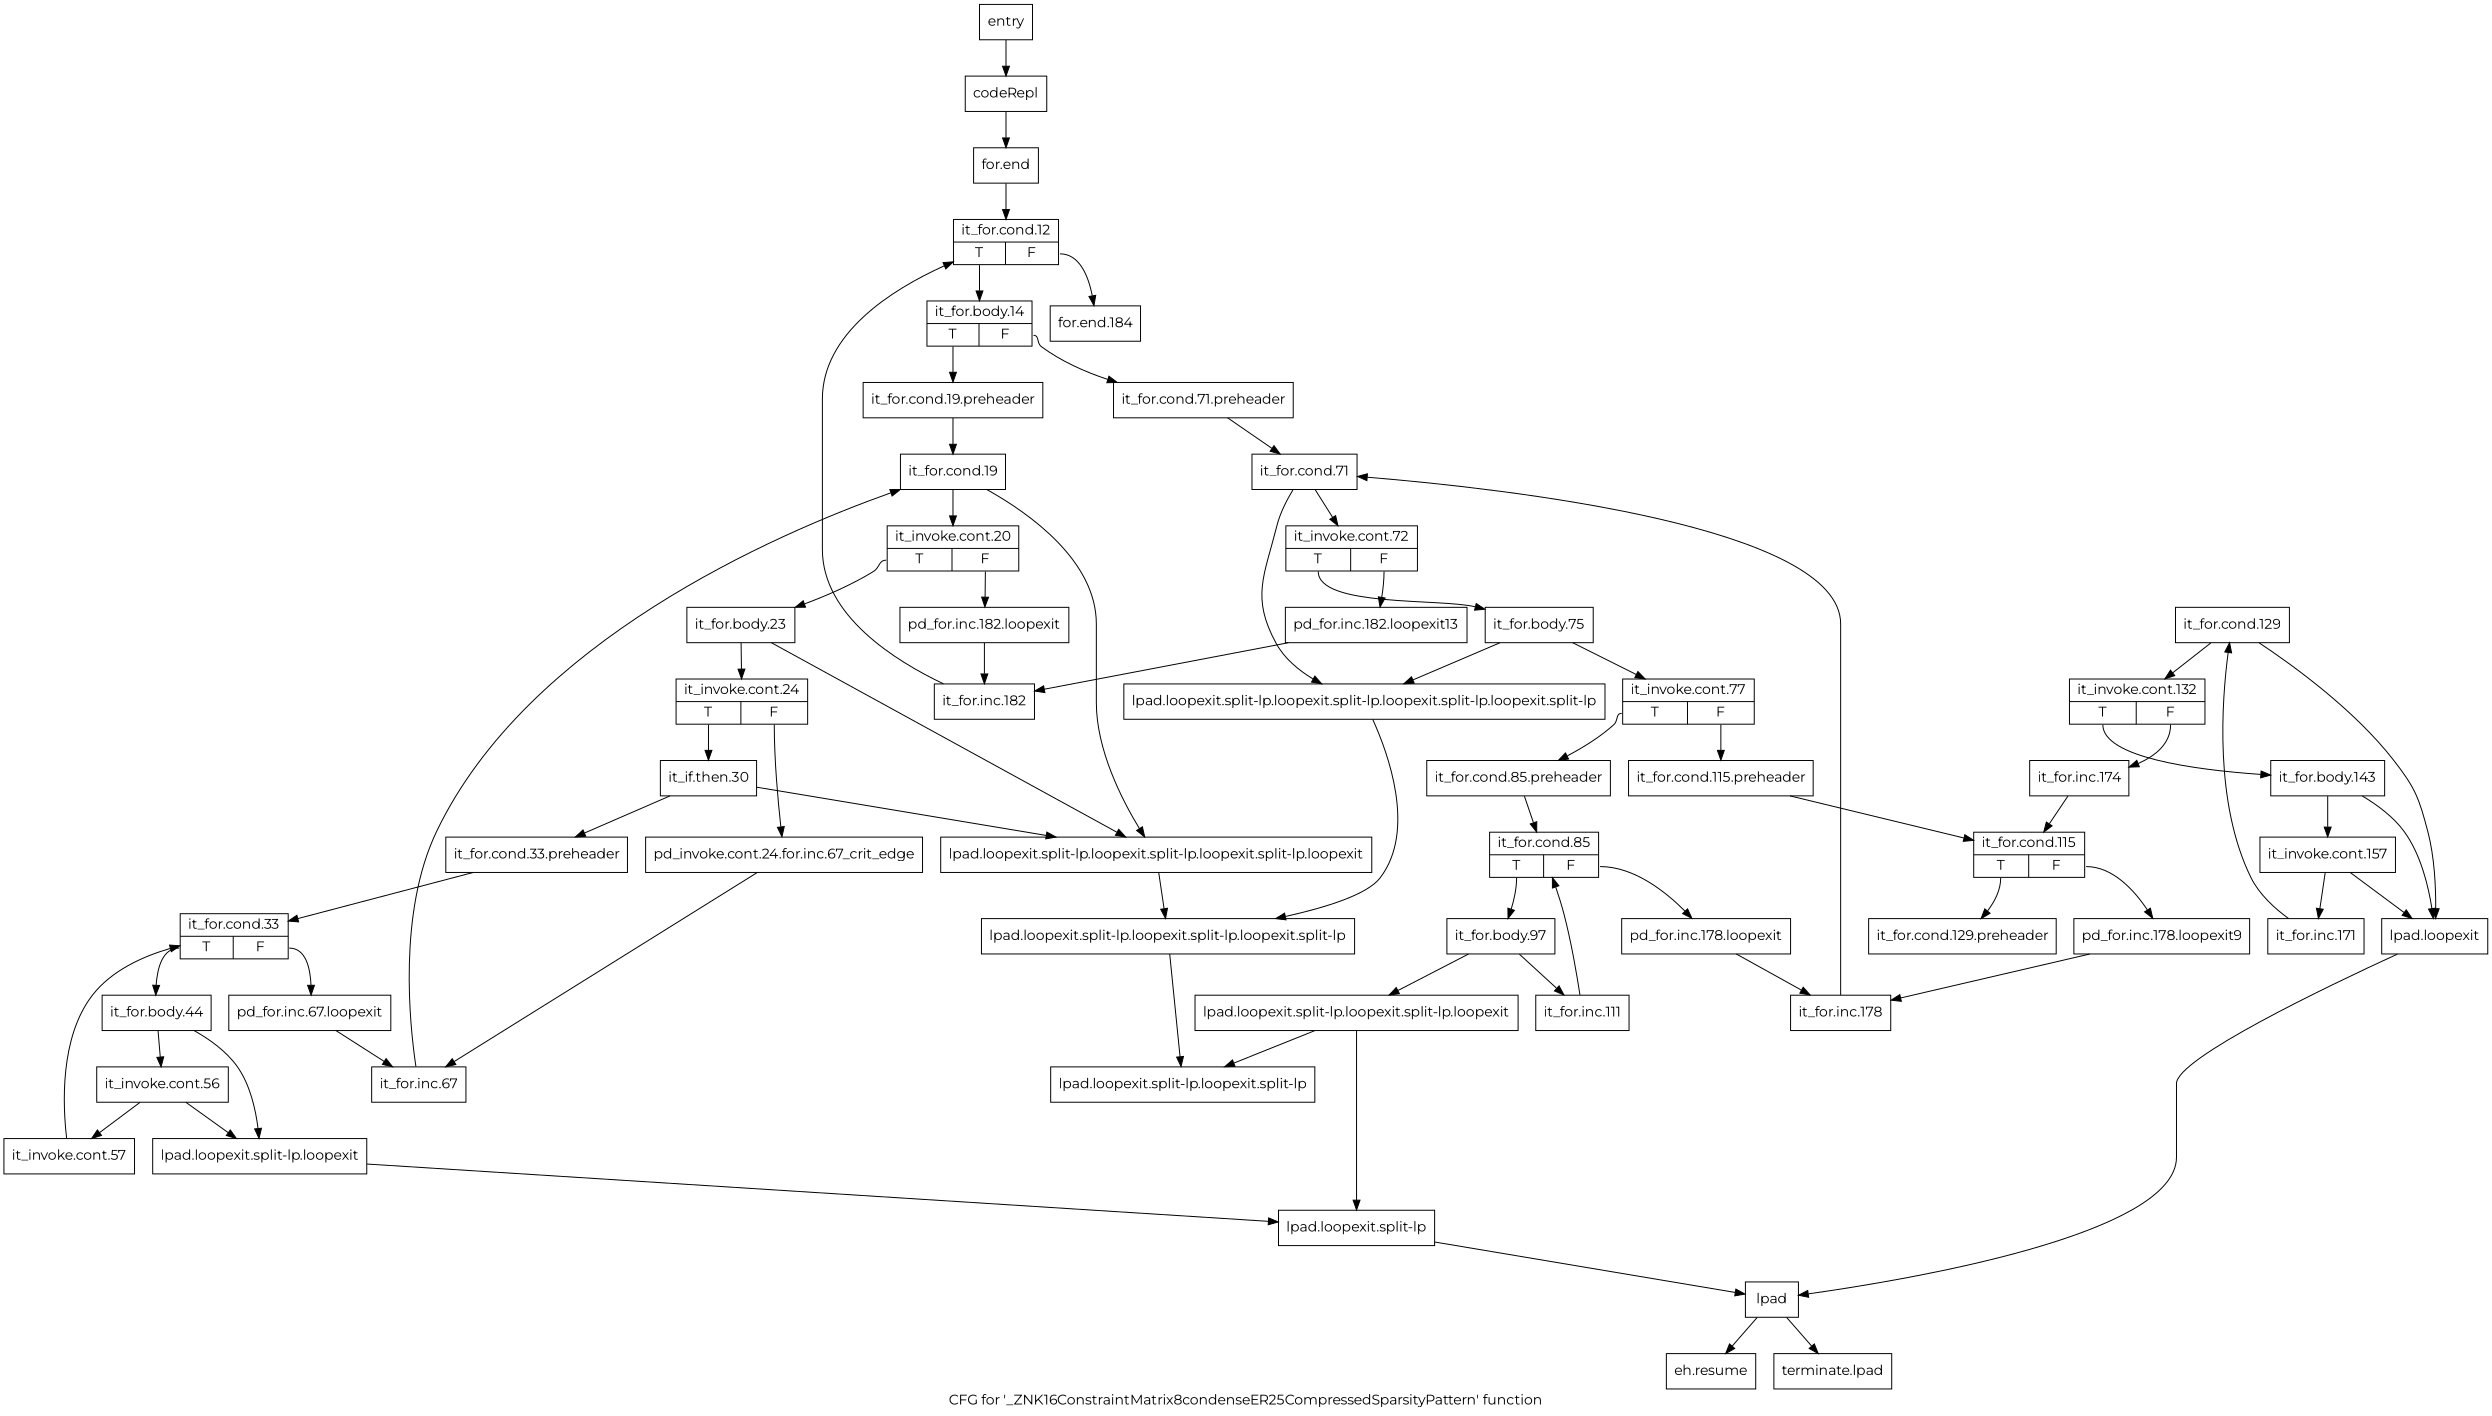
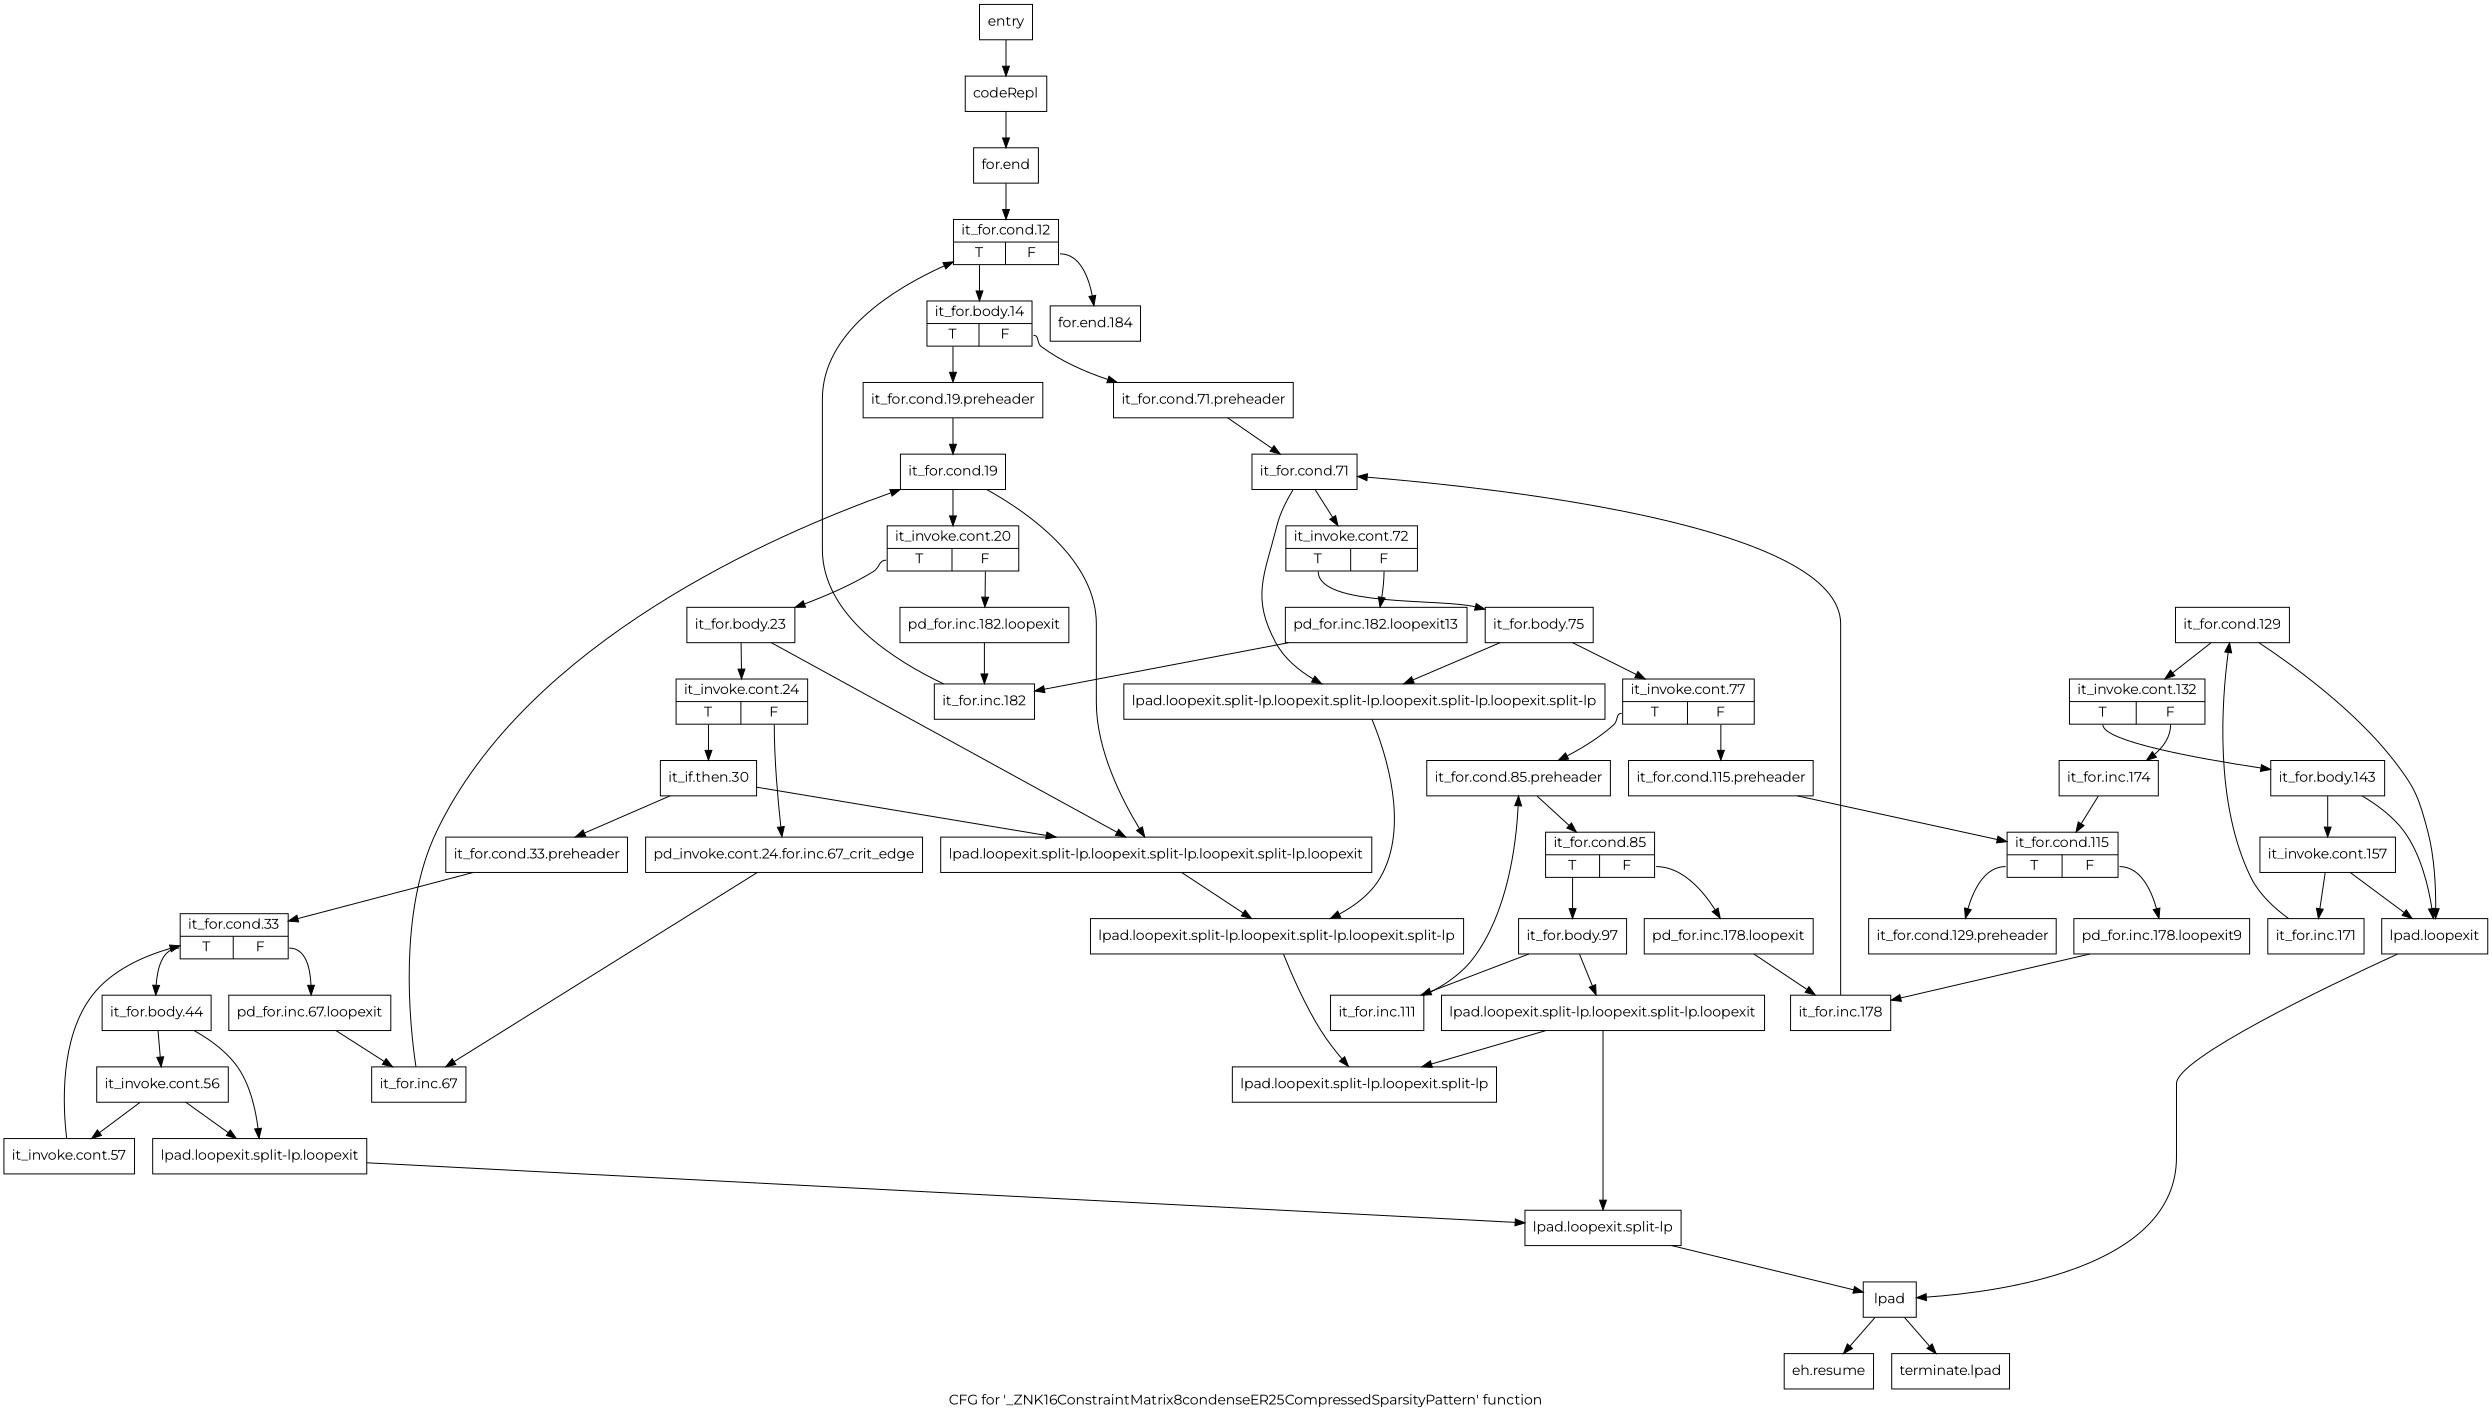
(1570, 940) -> (1497, 915)
